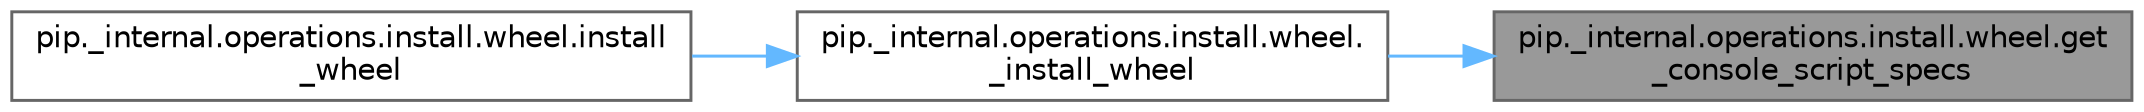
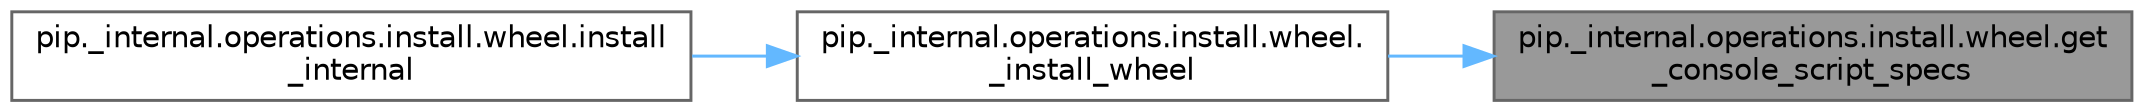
(351, 56) -> (351, 56)
